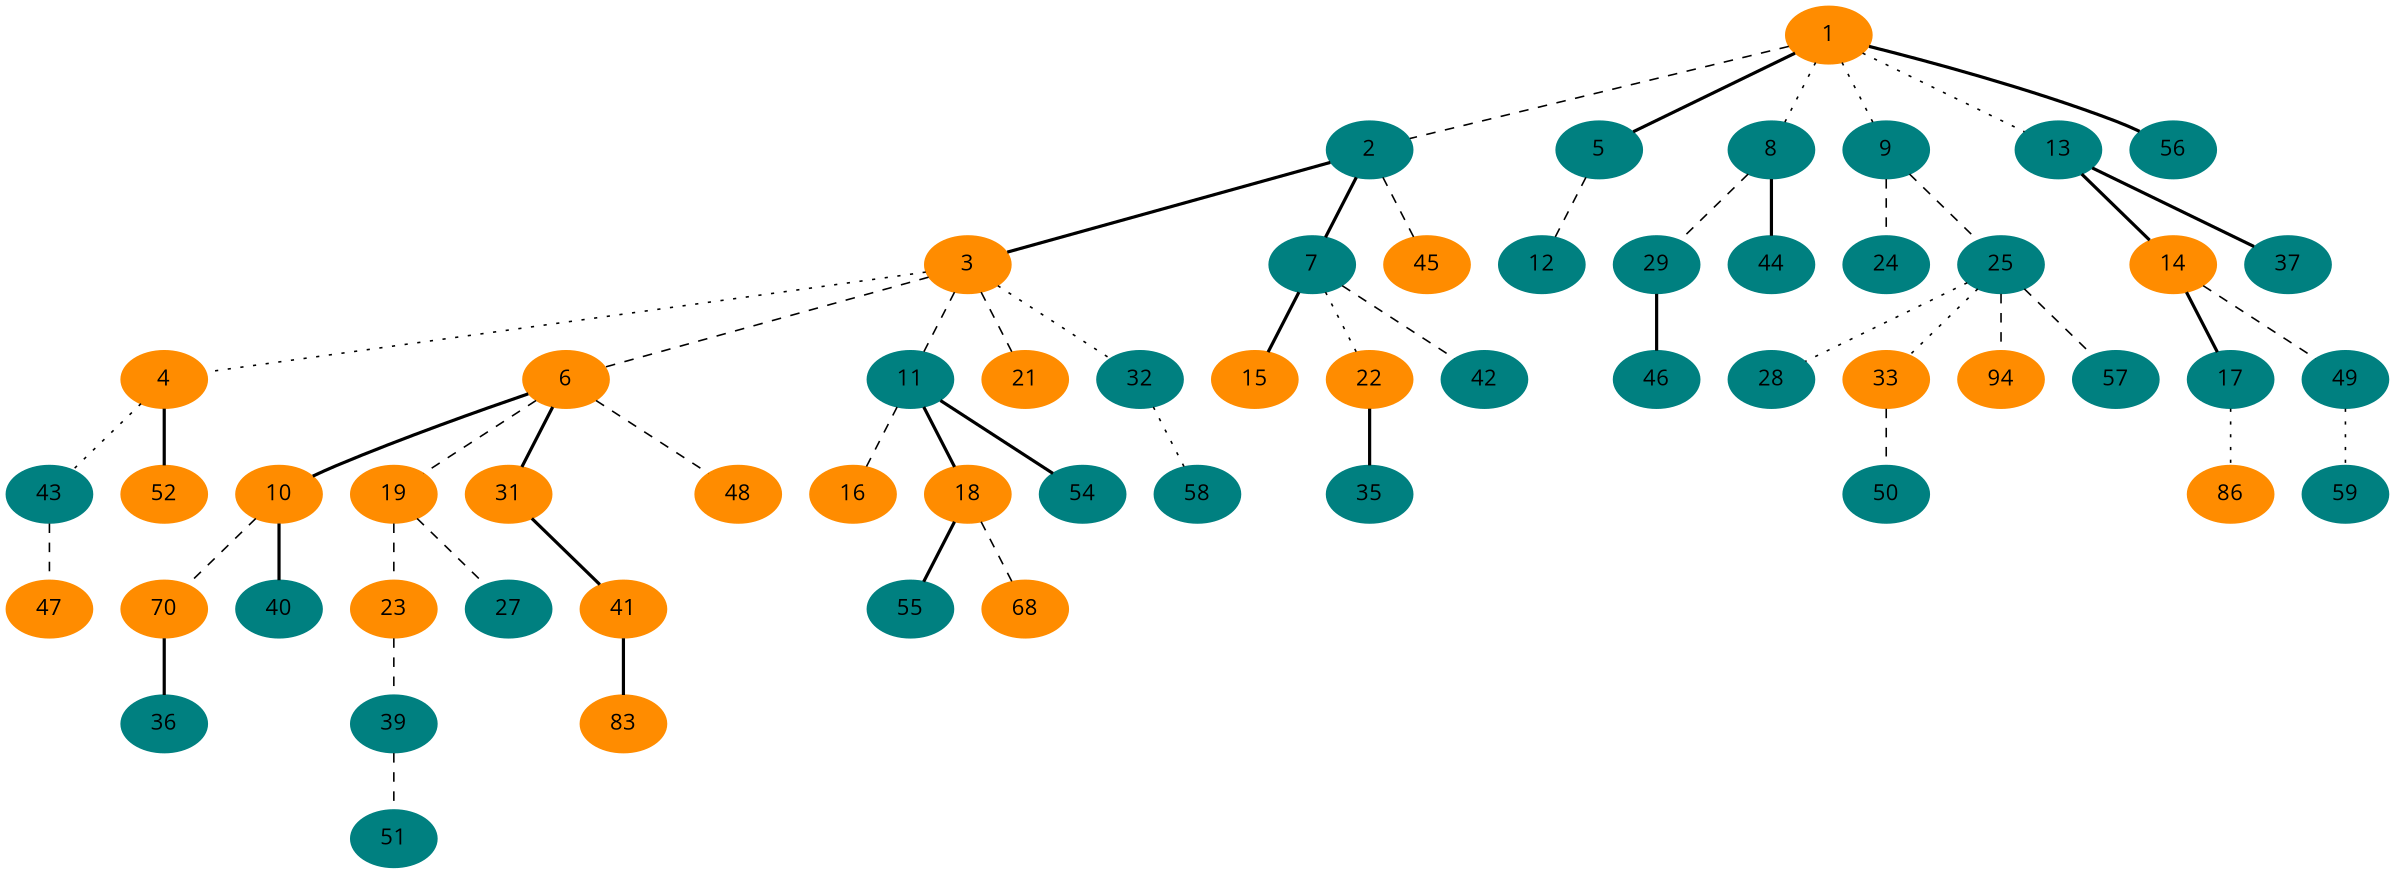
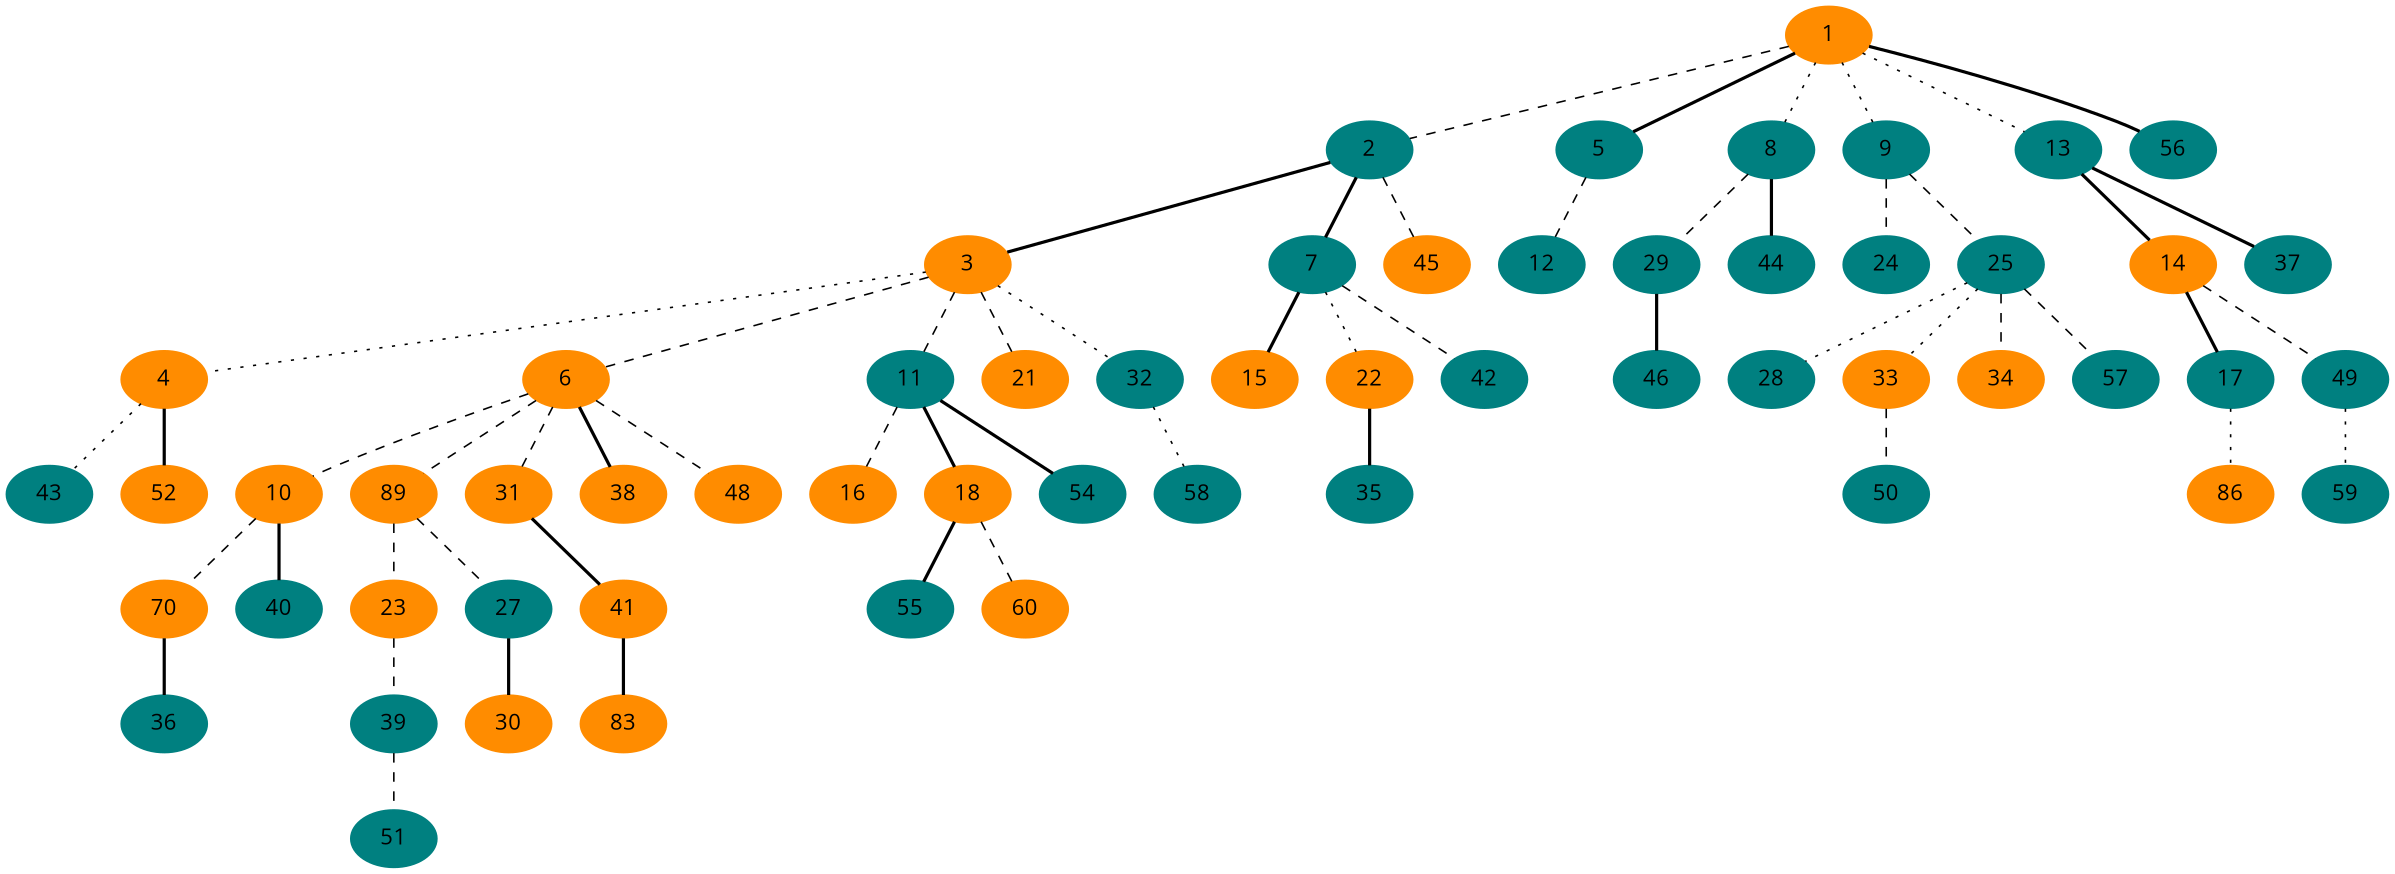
(2001, 379) -> (2001, 379)
(420, 433) -> (420, 433)
(537, 437) -> (537, 437)
(394, 494) -> (394, 494)
none -> (623, 494)
(49, 609) -> none
(1025, 609) -> (1025, 609)
none -> (509, 724)
